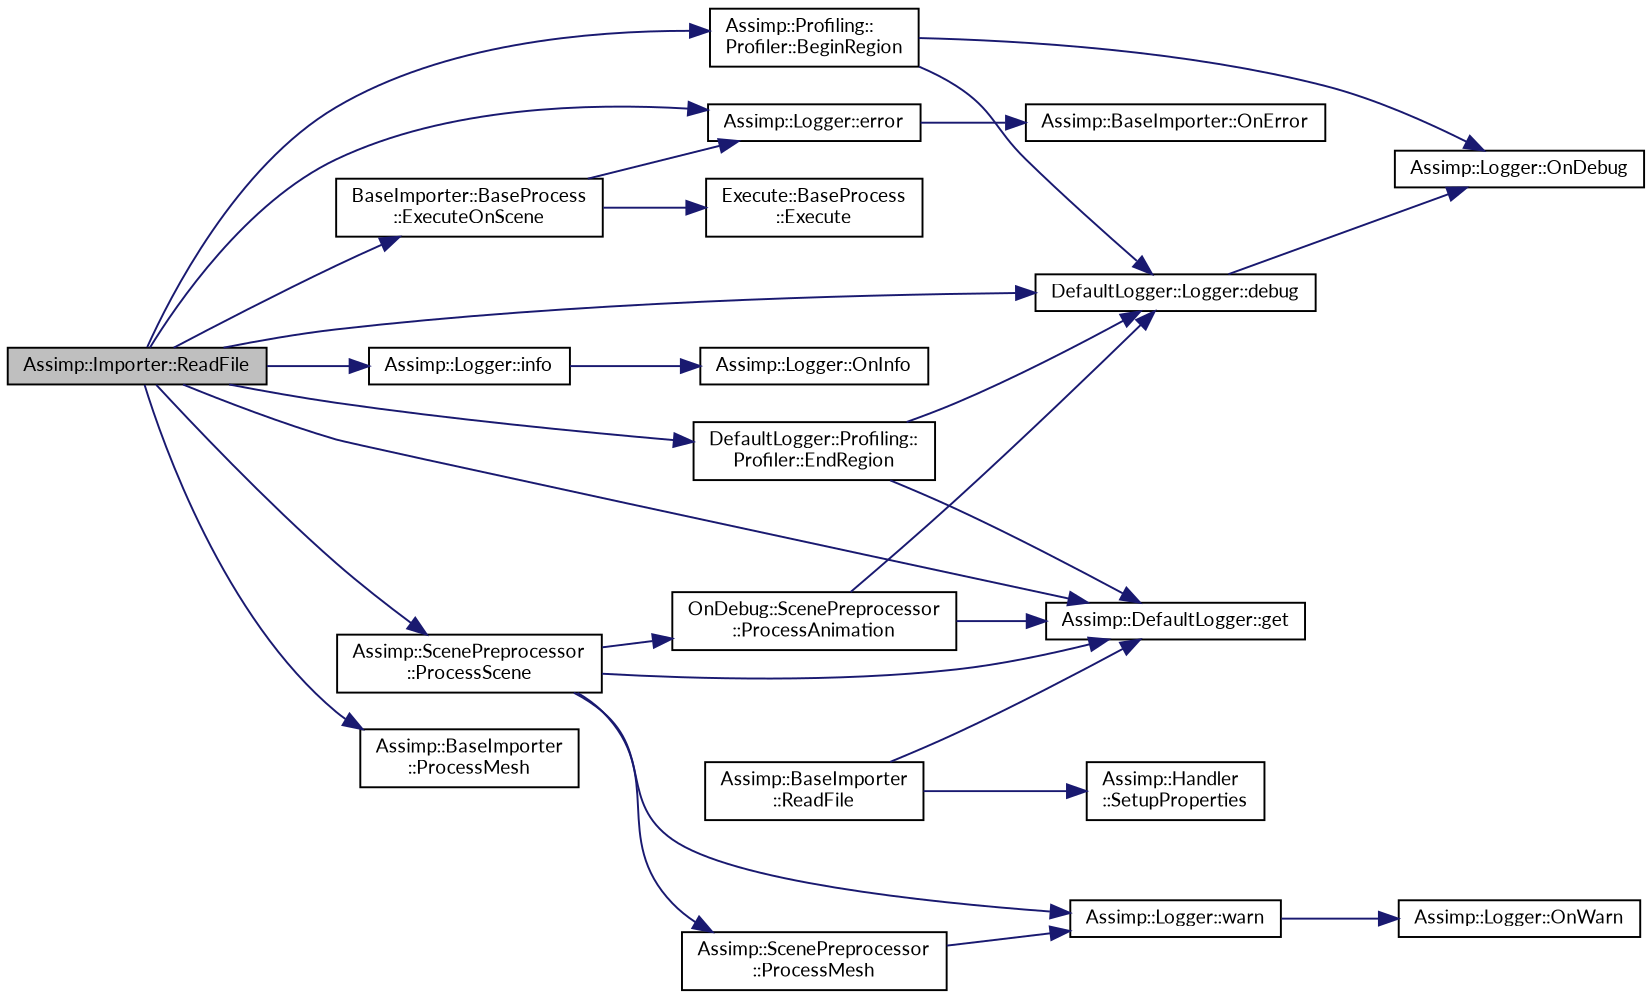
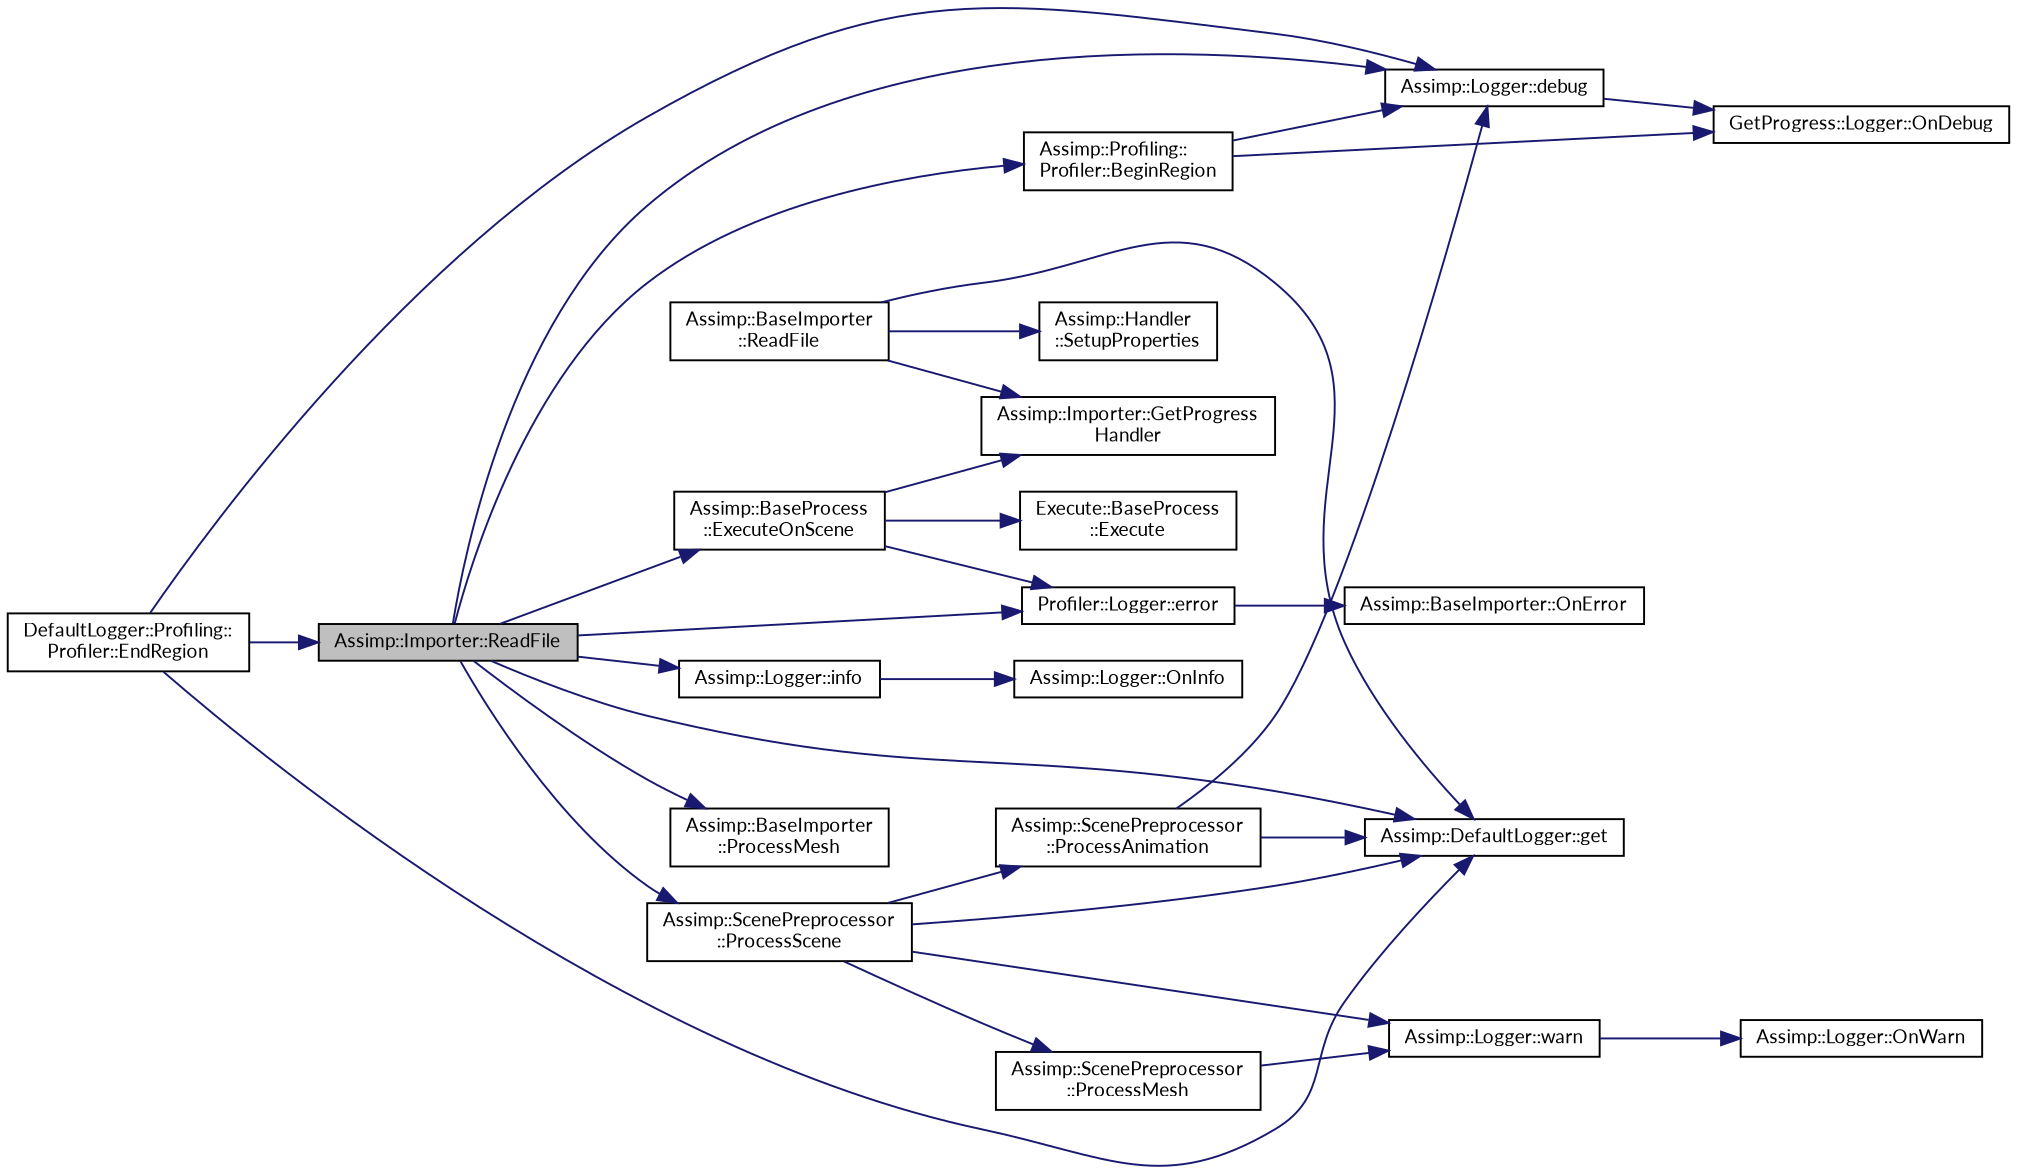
(814, 123) -> (1128, 606)
(1519, 169) -> (1861, 125)
(469, 208) -> (780, 521)
(1176, 293) -> (1494, 88)
(451, 418) -> (274, 642)
none -> (1128, 426)
(814, 621) -> (1128, 837)
